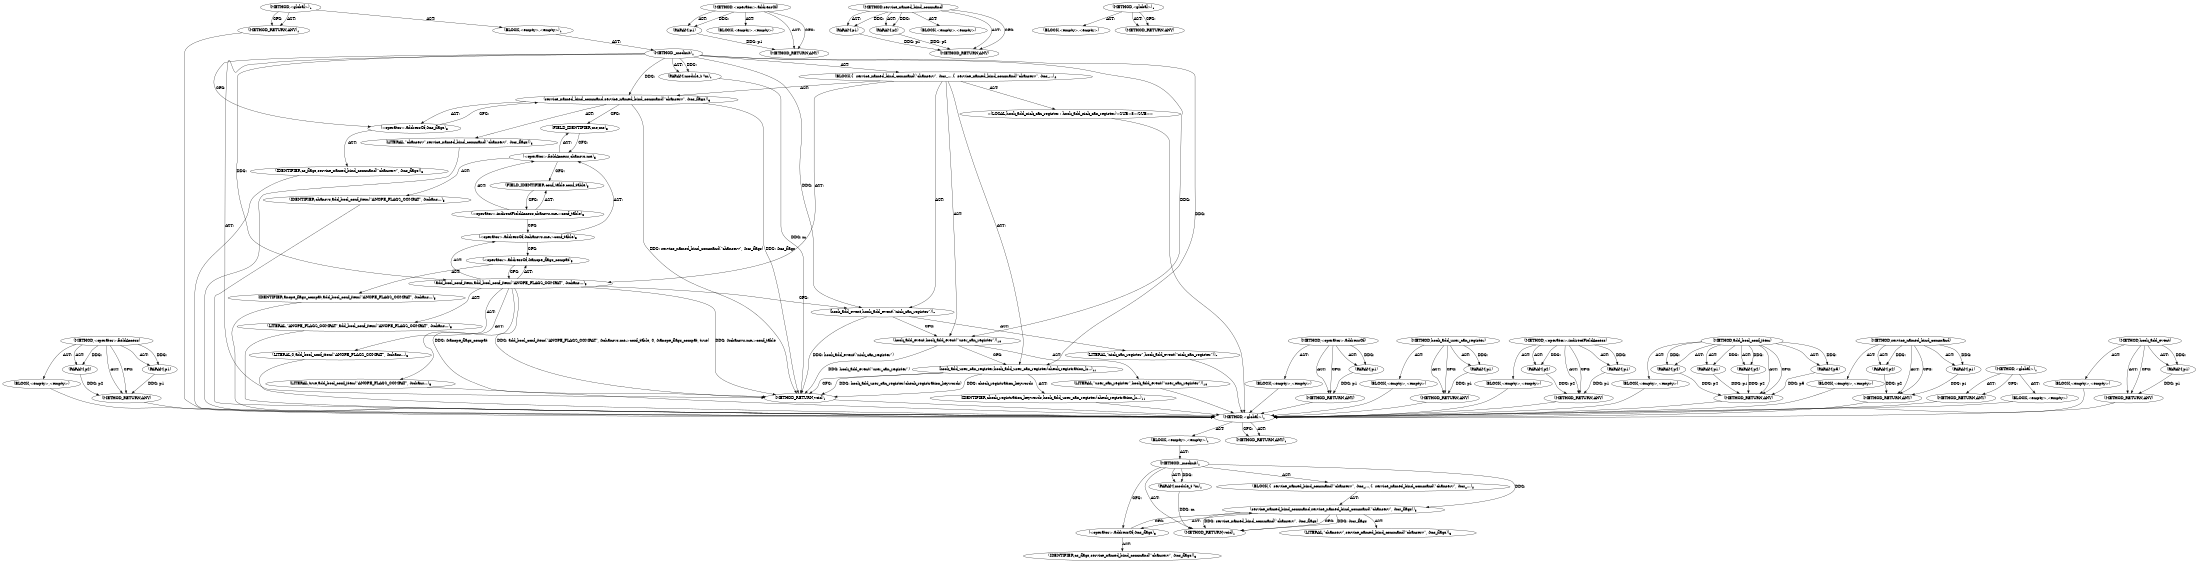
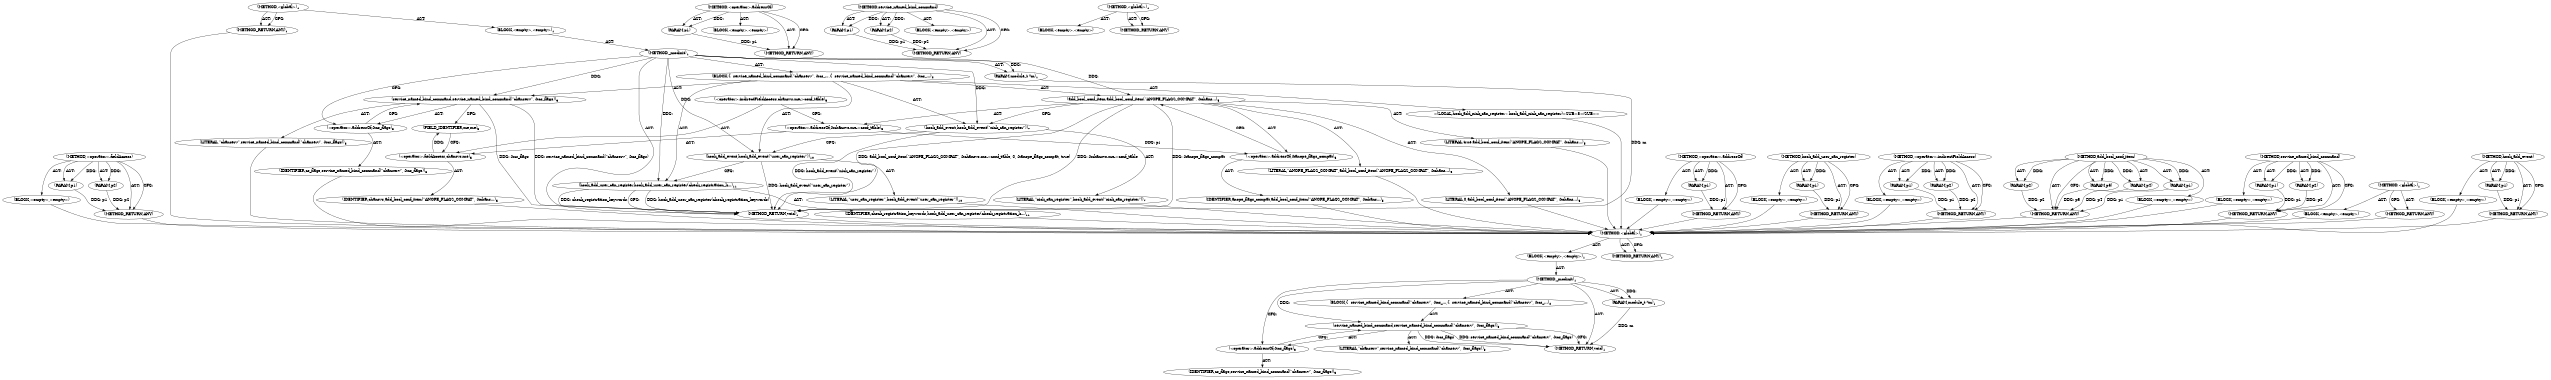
(568, 143) -> (440, 143)
(547, 186) -> none
(533, 249) -> (1153, 143)
